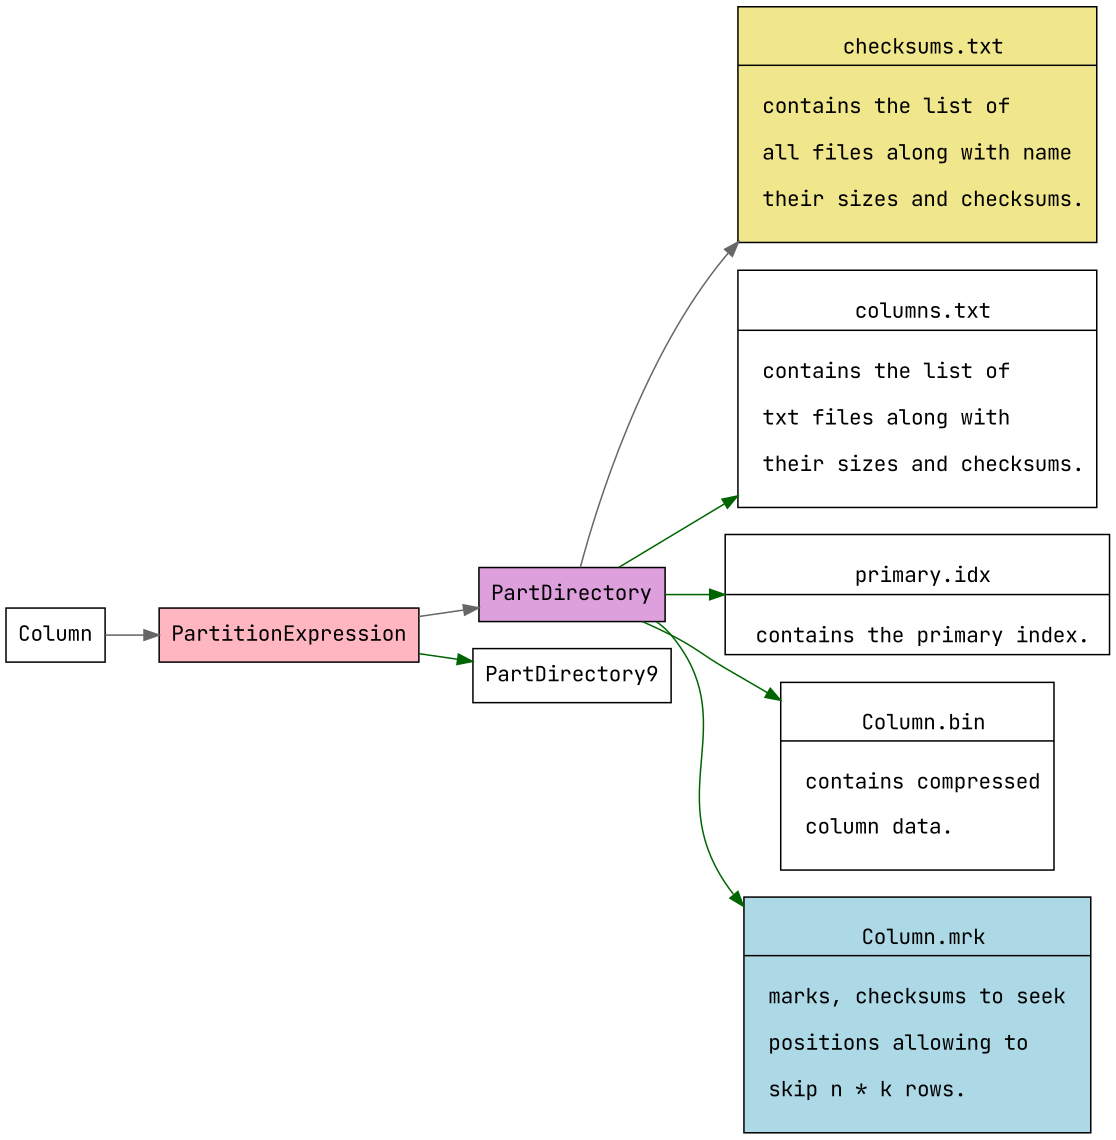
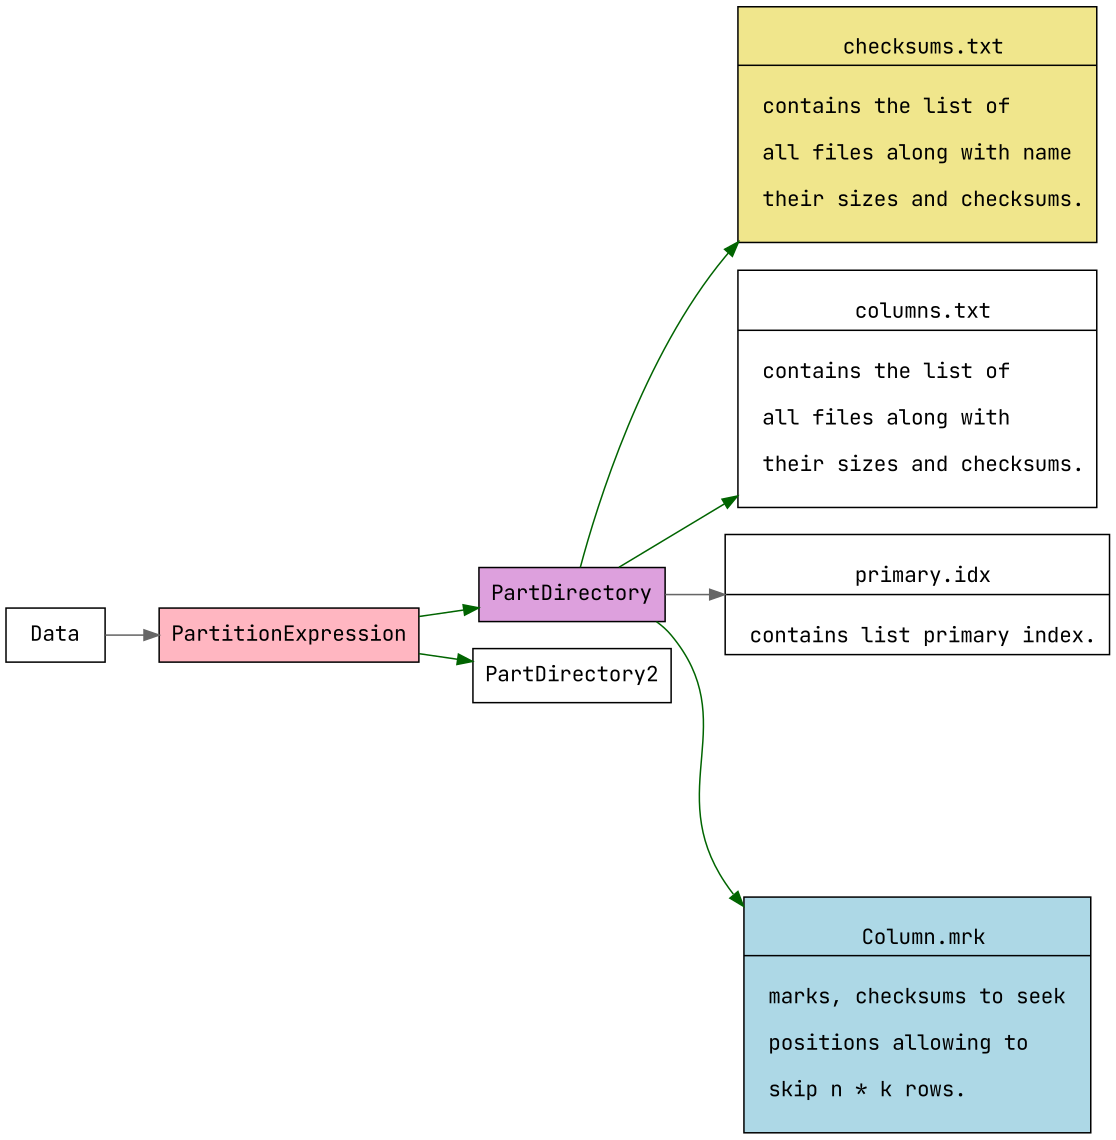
(639, 402) -> (639, 402)
(887, 418) -> (887, 418)
(687, 595) -> (687, 595)
(441, 613) -> (441, 613)
(56, 635) -> (56, 635)
(917, 636) -> (917, 636)
(572, 676) -> (572, 676)
(917, 776) -> none
